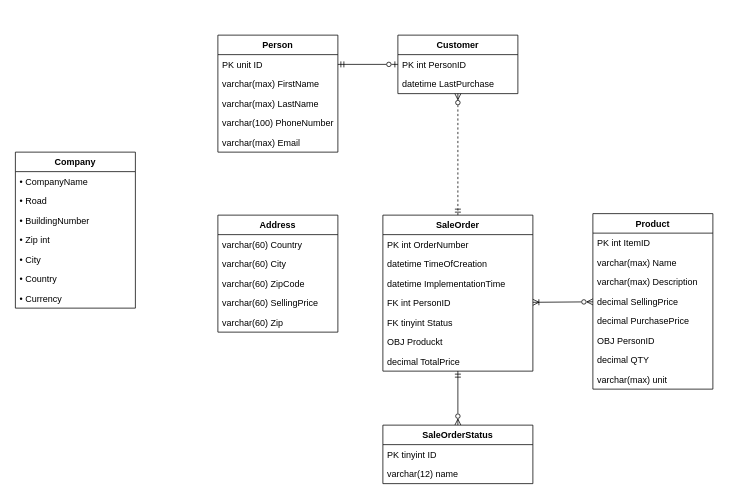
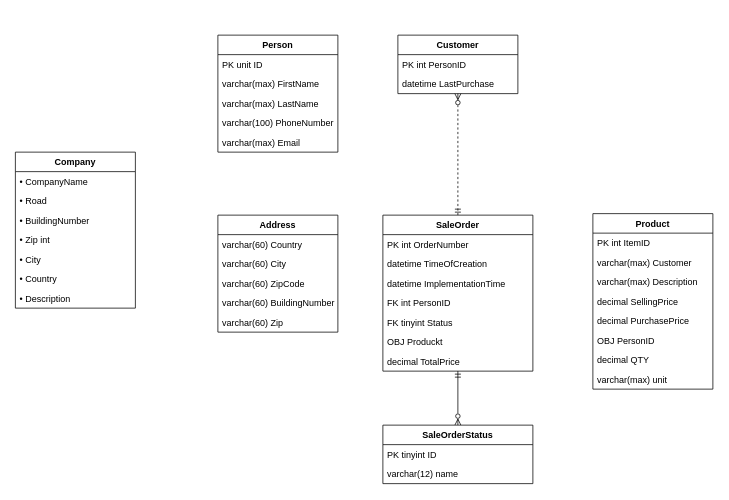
(362, 64) -> none
(639, 263) -> (649, 263)
(44, 299) -> (49, 299)
(545, 302) -> none
(277, 303) -> (283, 303)
